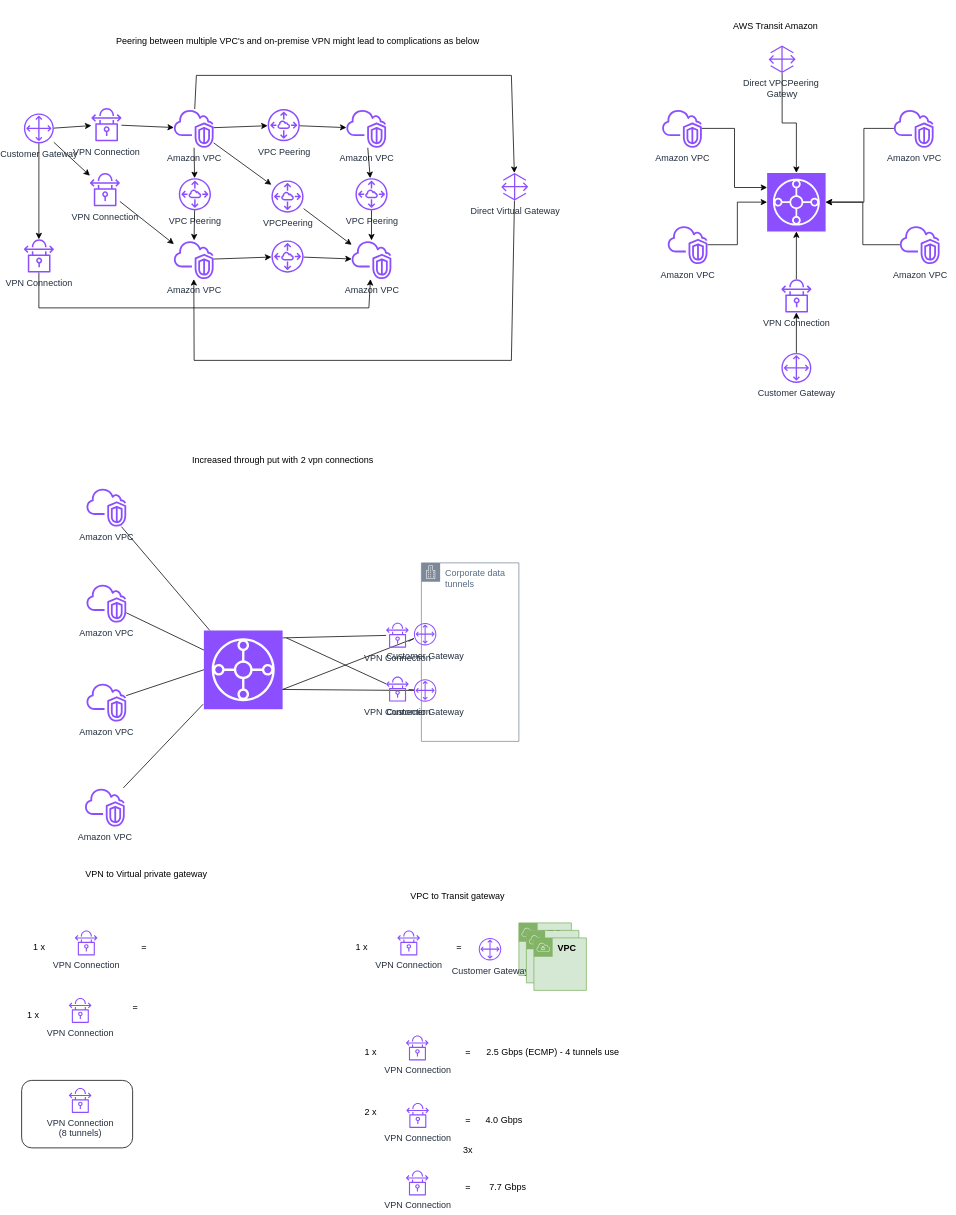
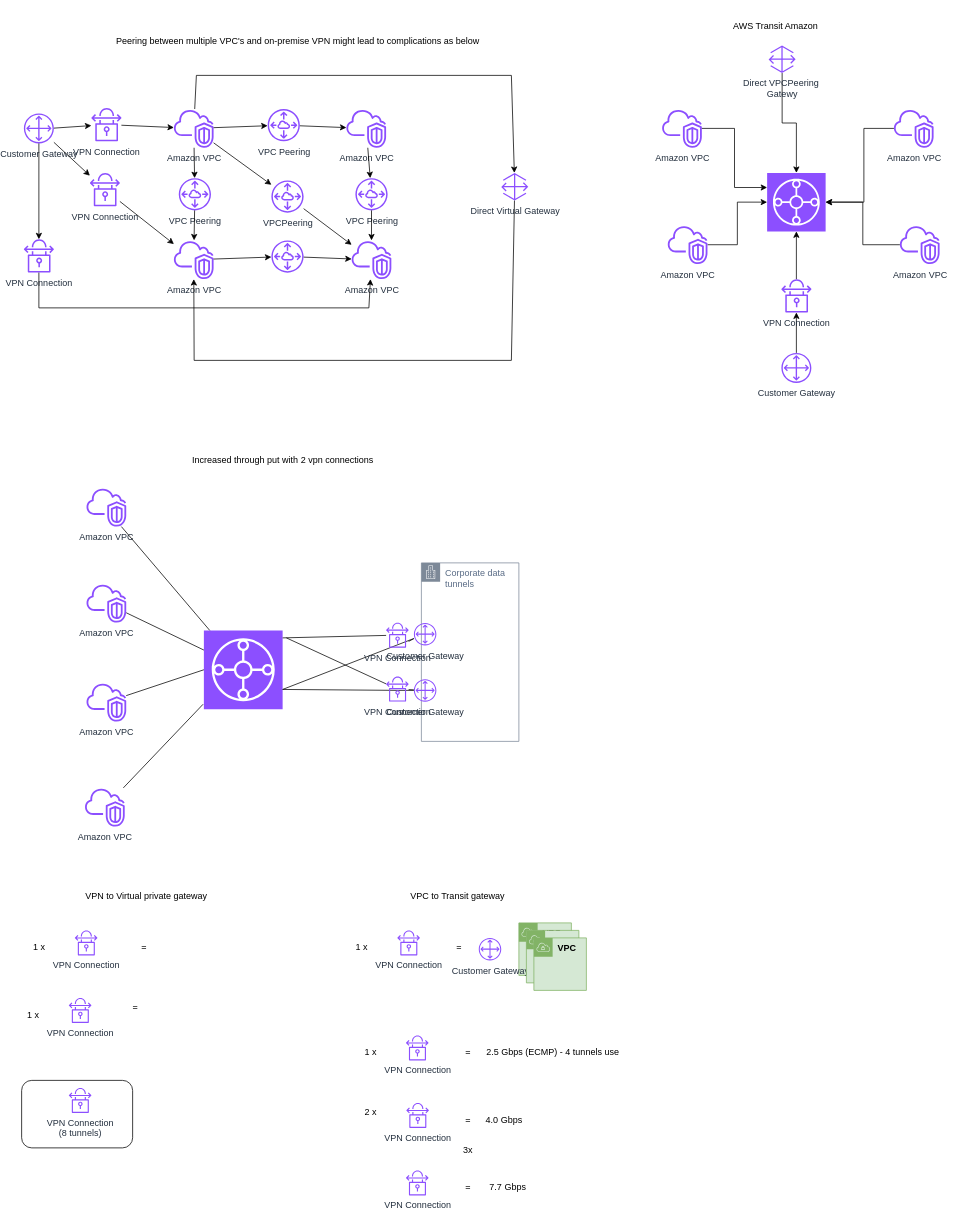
(146, 874) -> (146, 897)
